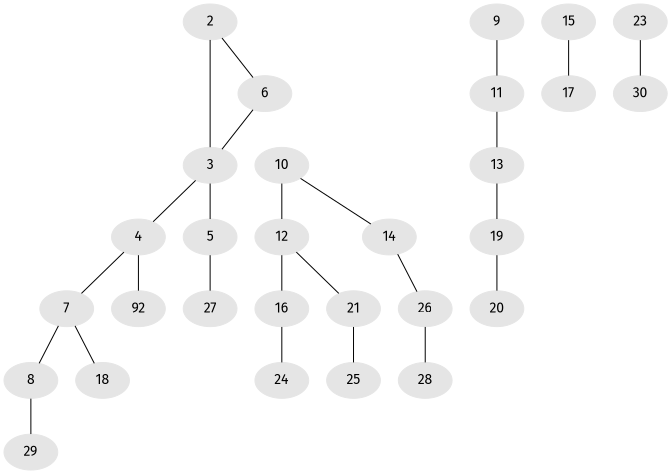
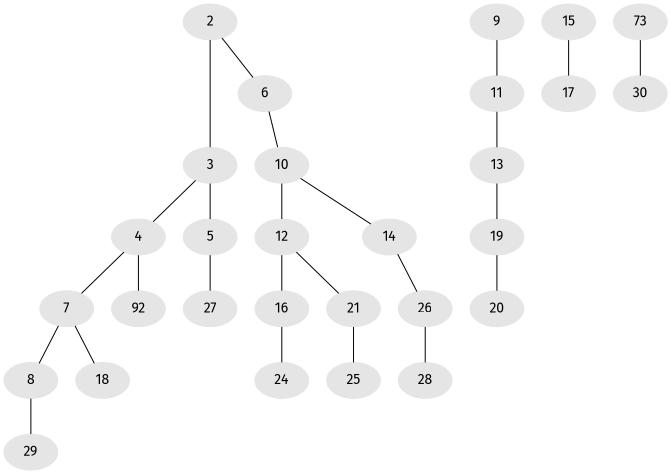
(640, 22) -> (640, 22)
(237, 129) -> (273, 129)
